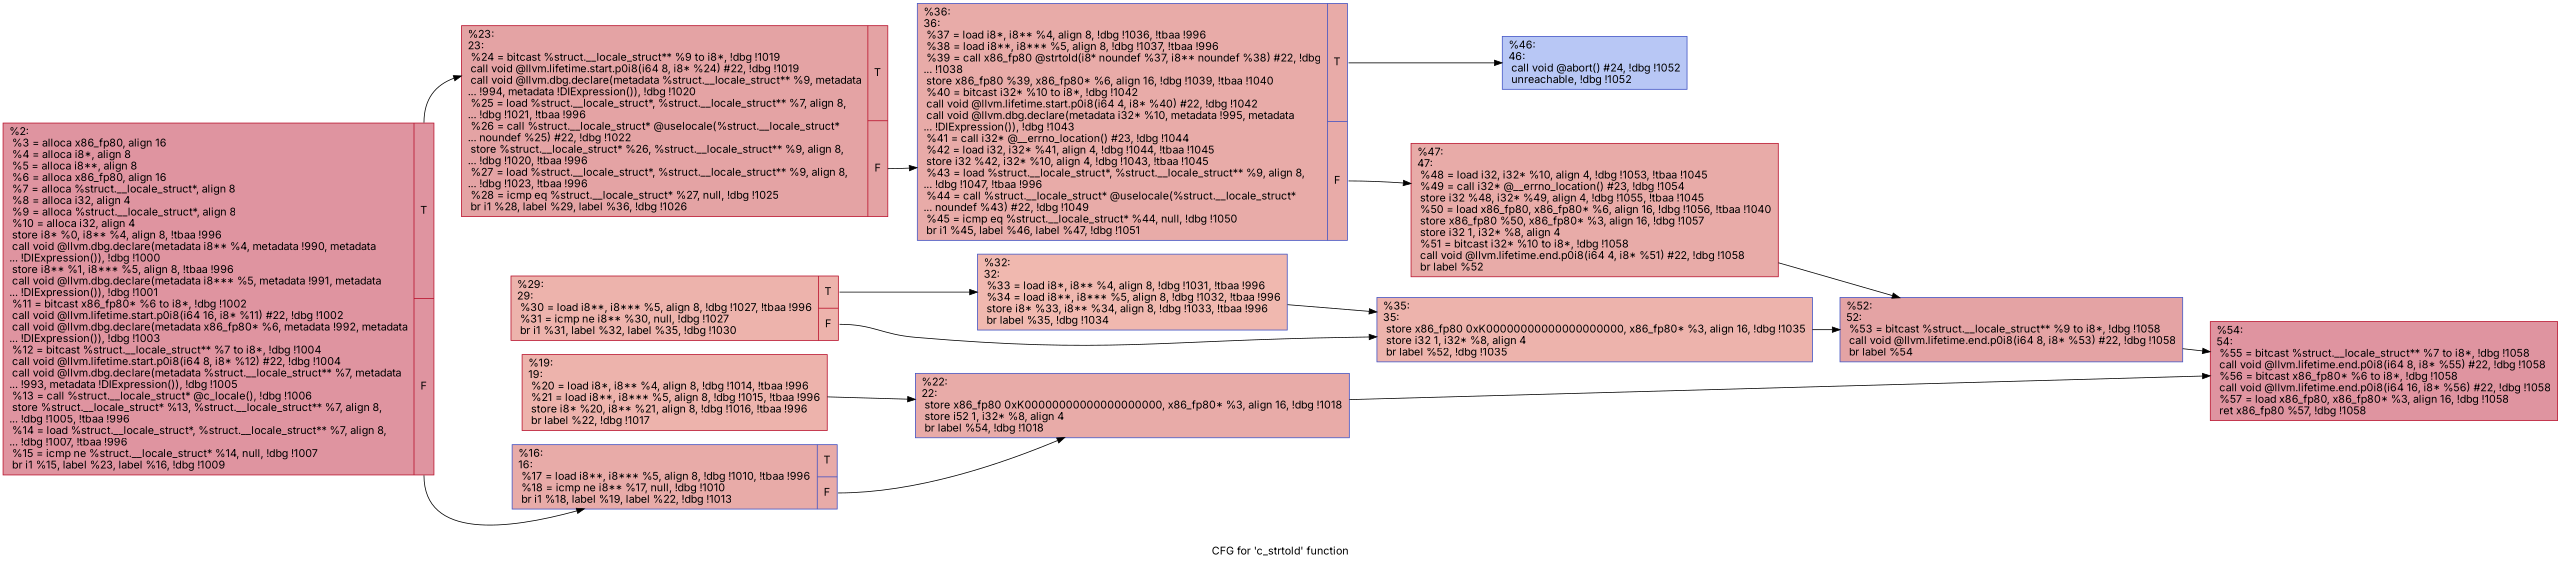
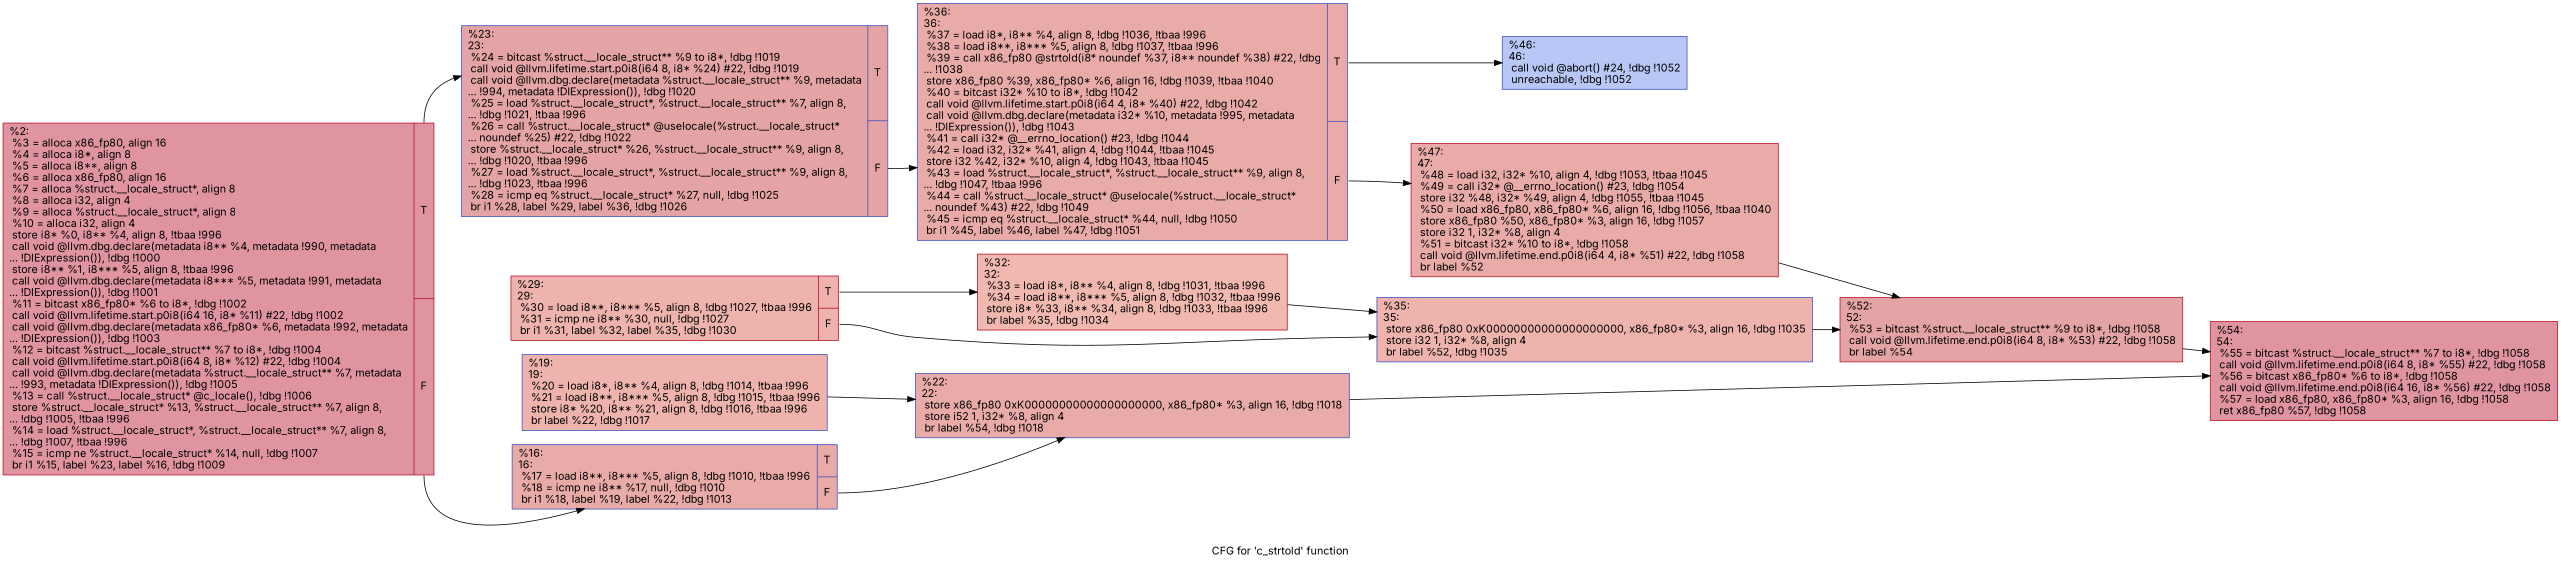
(675, 121) -> (675, 121)
(1132, 292) -> (1132, 292)
(2011, 330) -> (2011, 330)
(675, 393) -> (675, 393)
